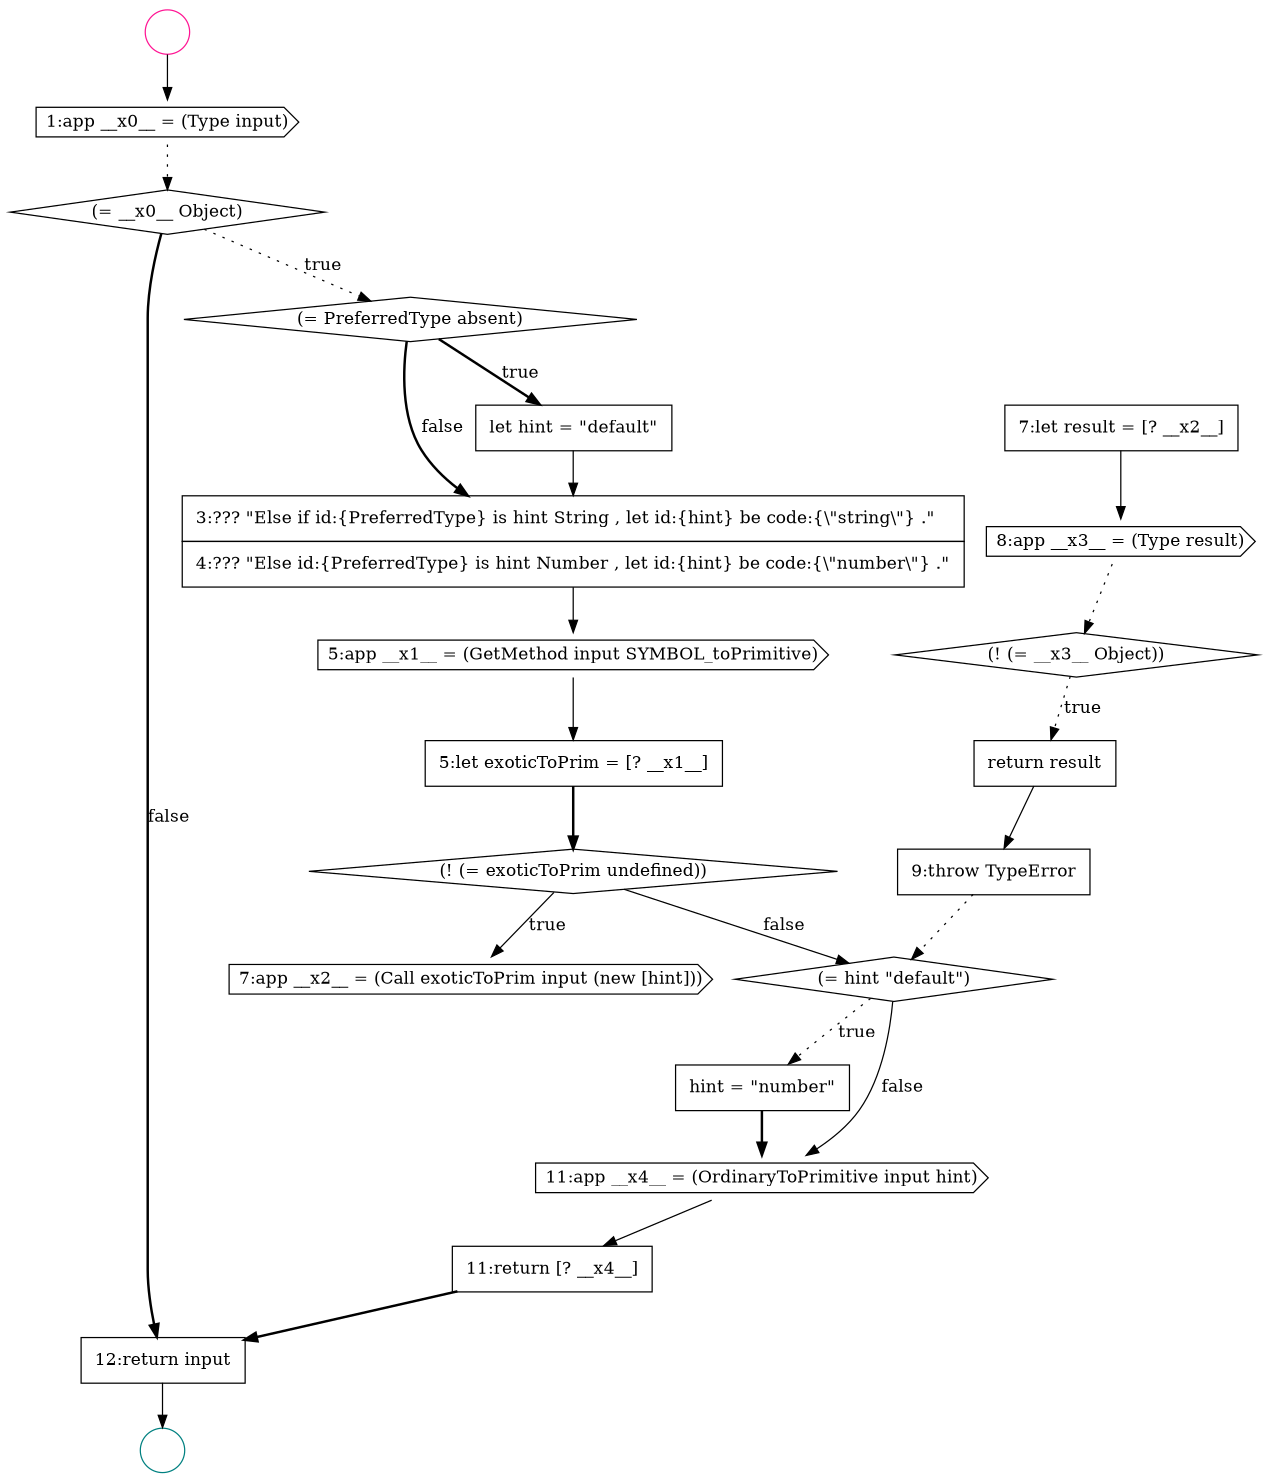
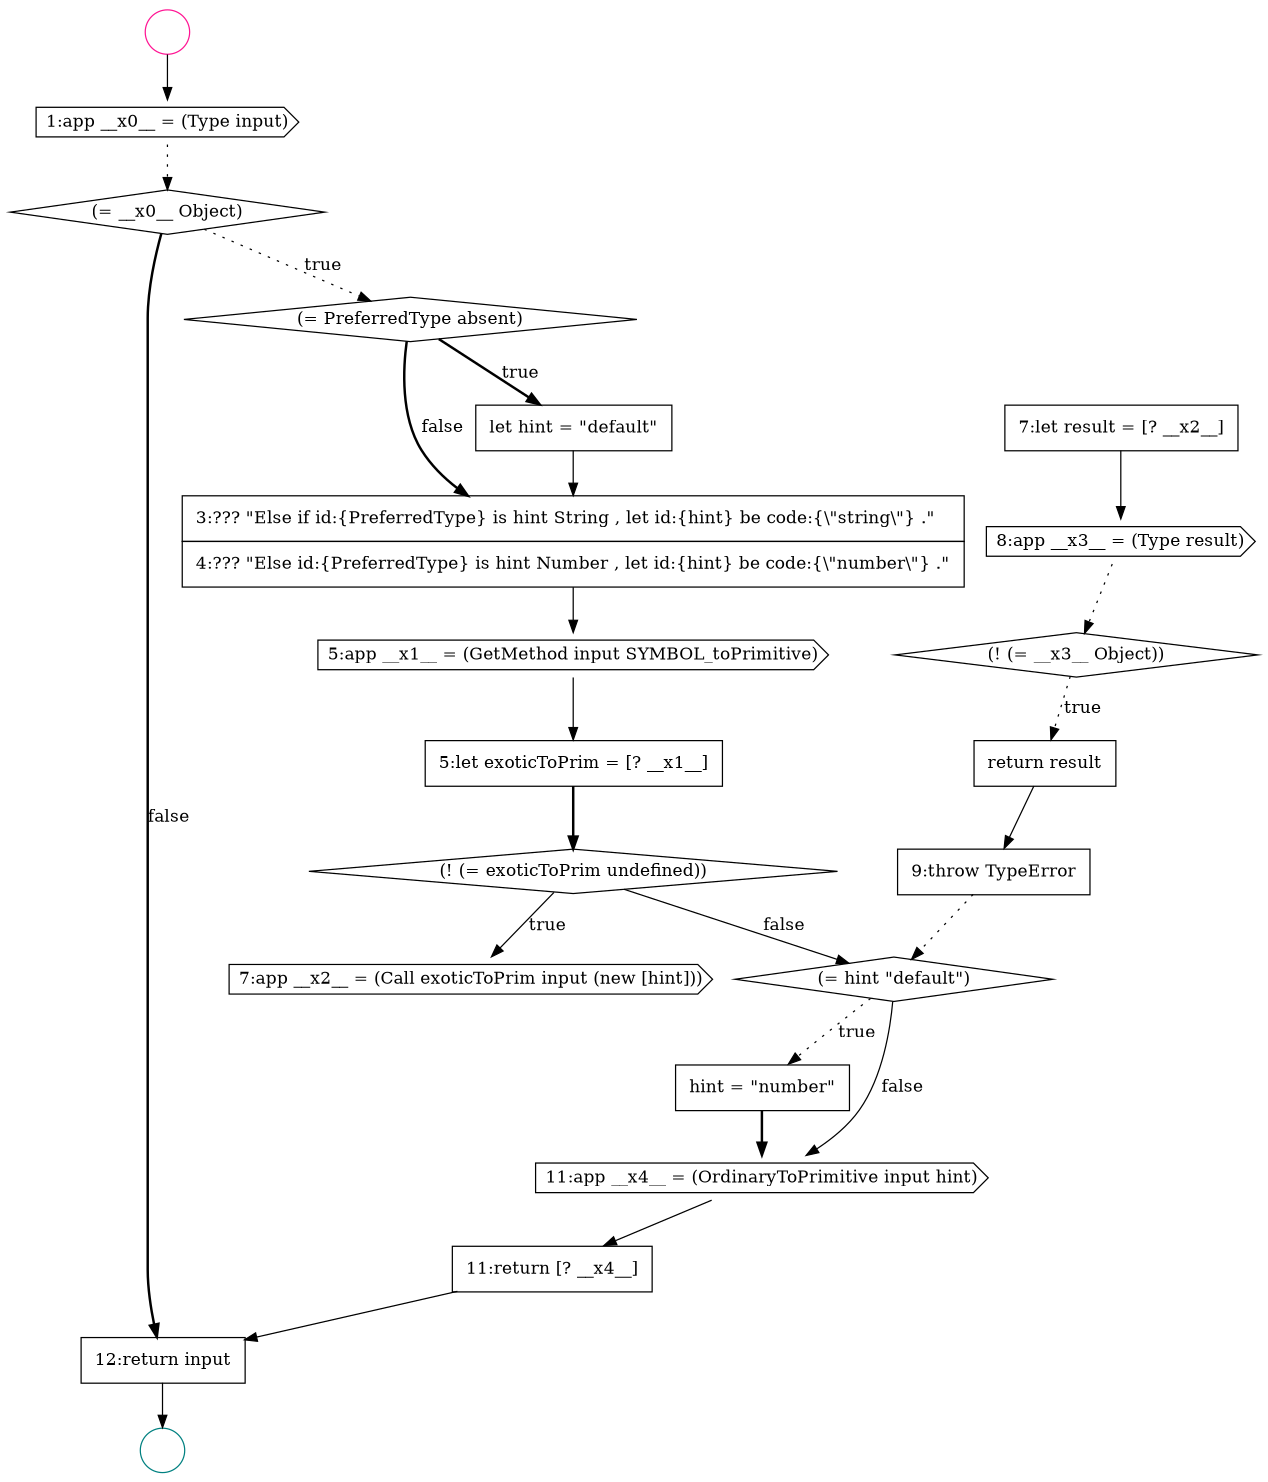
(357, 1314) -> (357, 1314)
